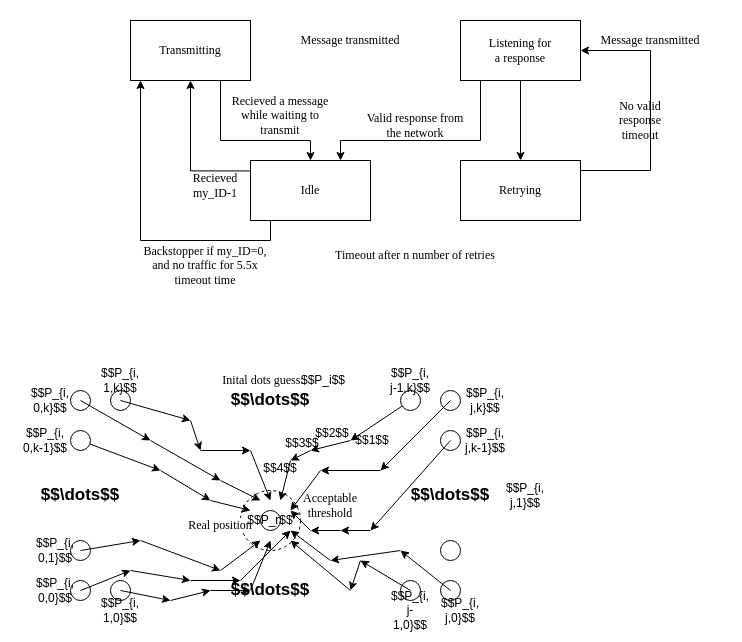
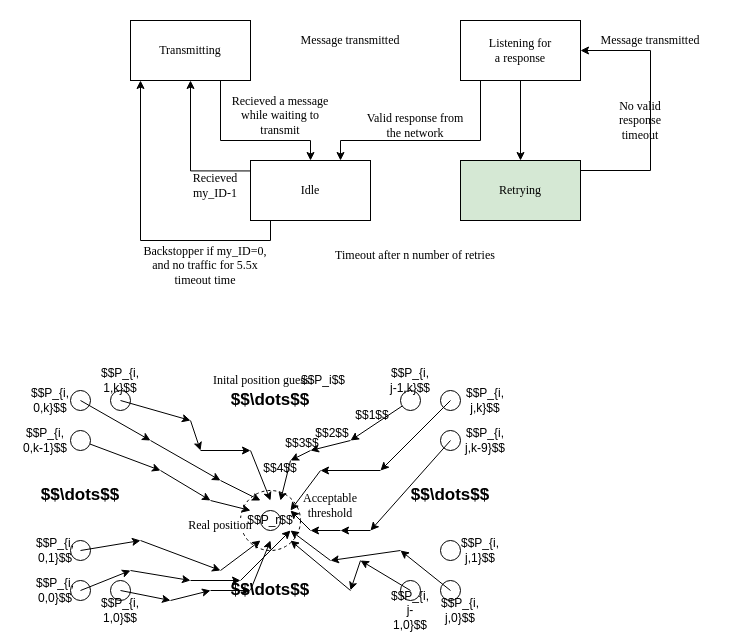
(521, 191) -> (521, 191)
(264, 381) -> (264, 381)
(372, 441) -> (372, 416)
(486, 441) -> (486, 441)
(526, 496) -> (481, 551)
